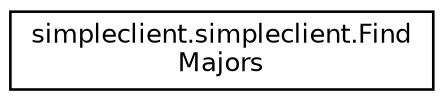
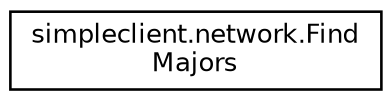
(222, 51) -> (196, 51)
